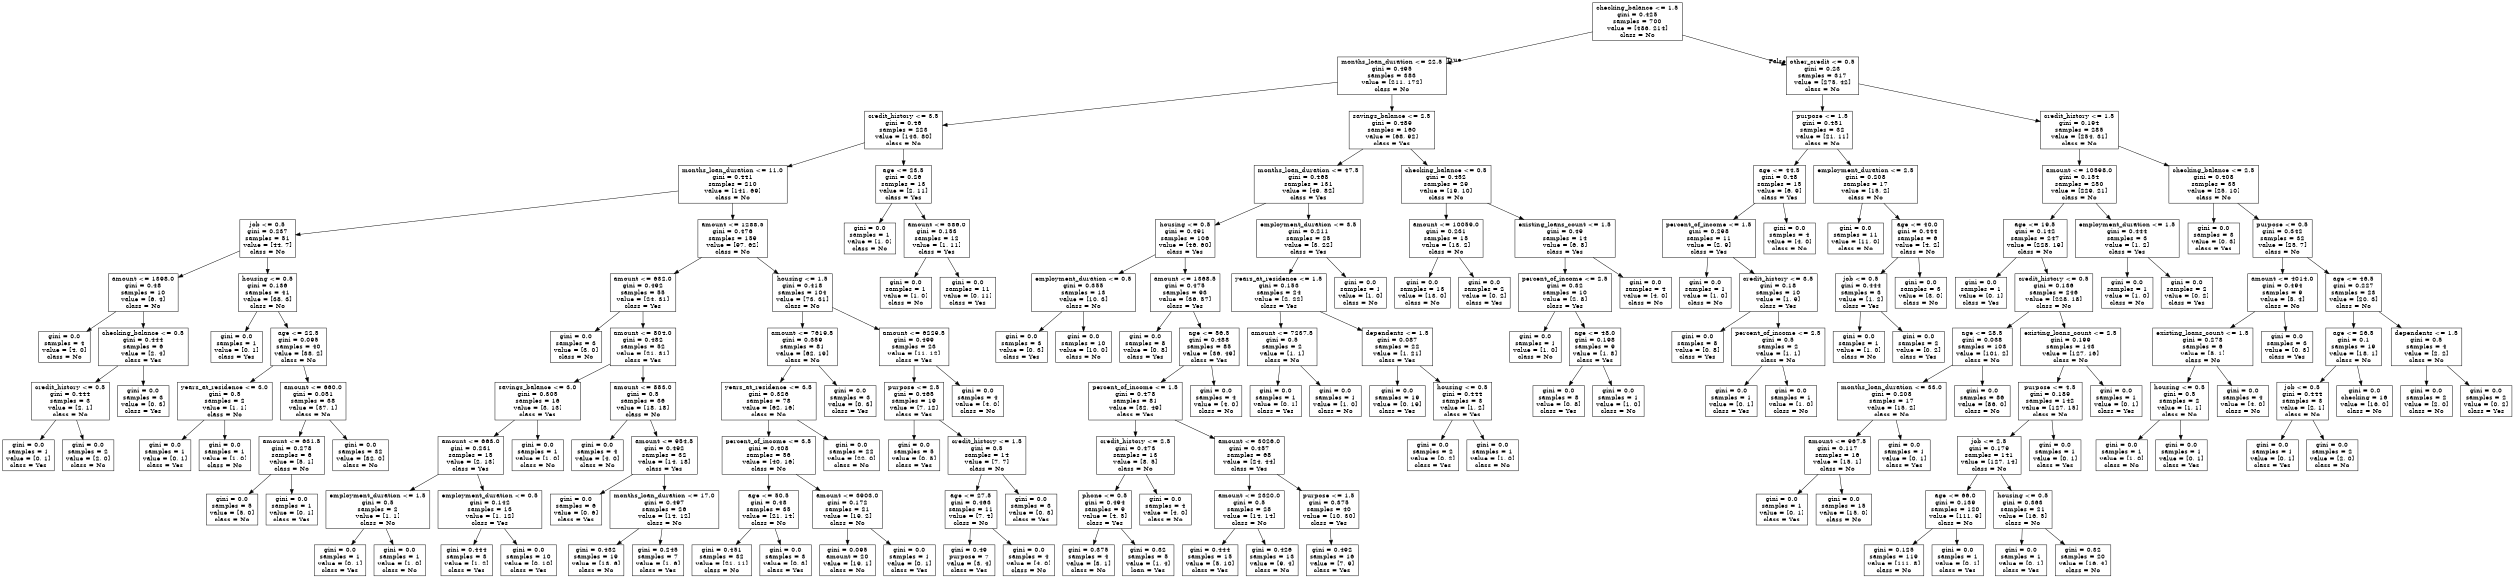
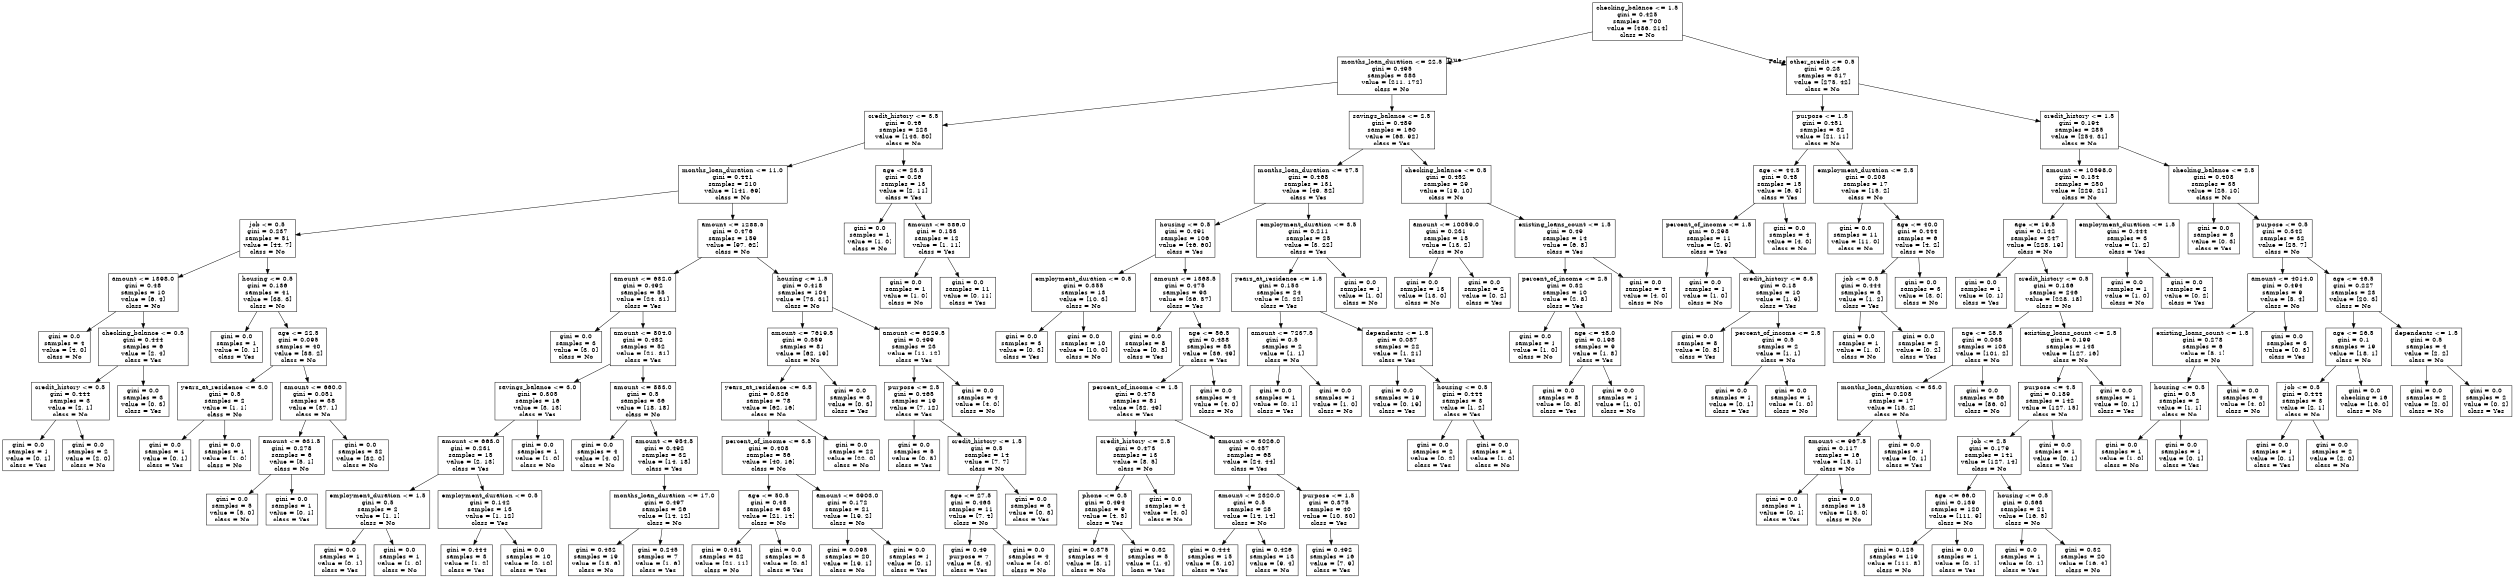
(576, 510) -> none
(848, 560) -> (848, 560)
